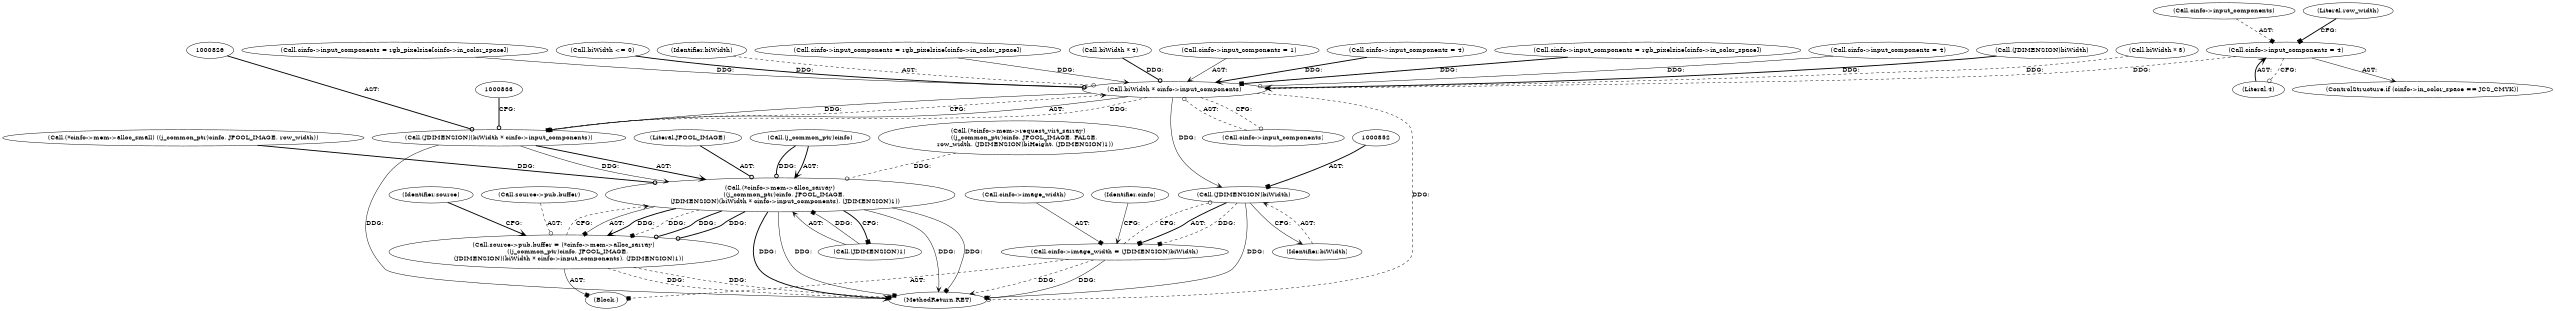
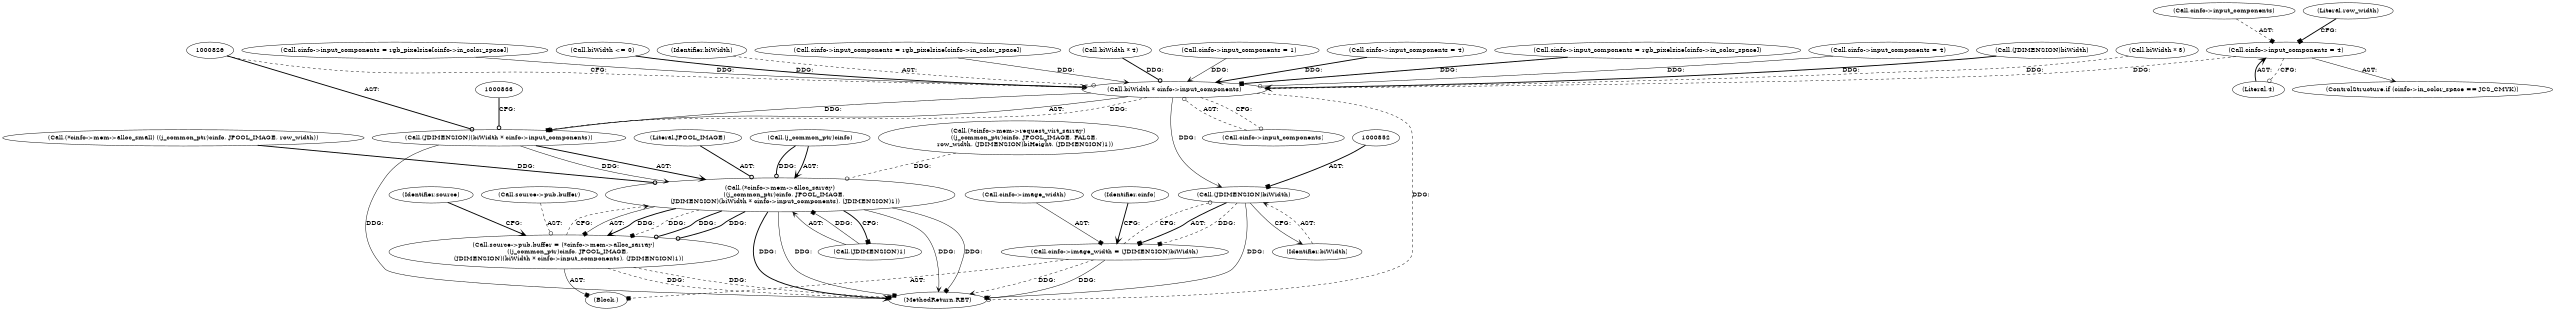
(1221, 70) -> (1221, 70)
(824, 114) -> (654, 75)
(1123, 221) -> (1123, 221)
